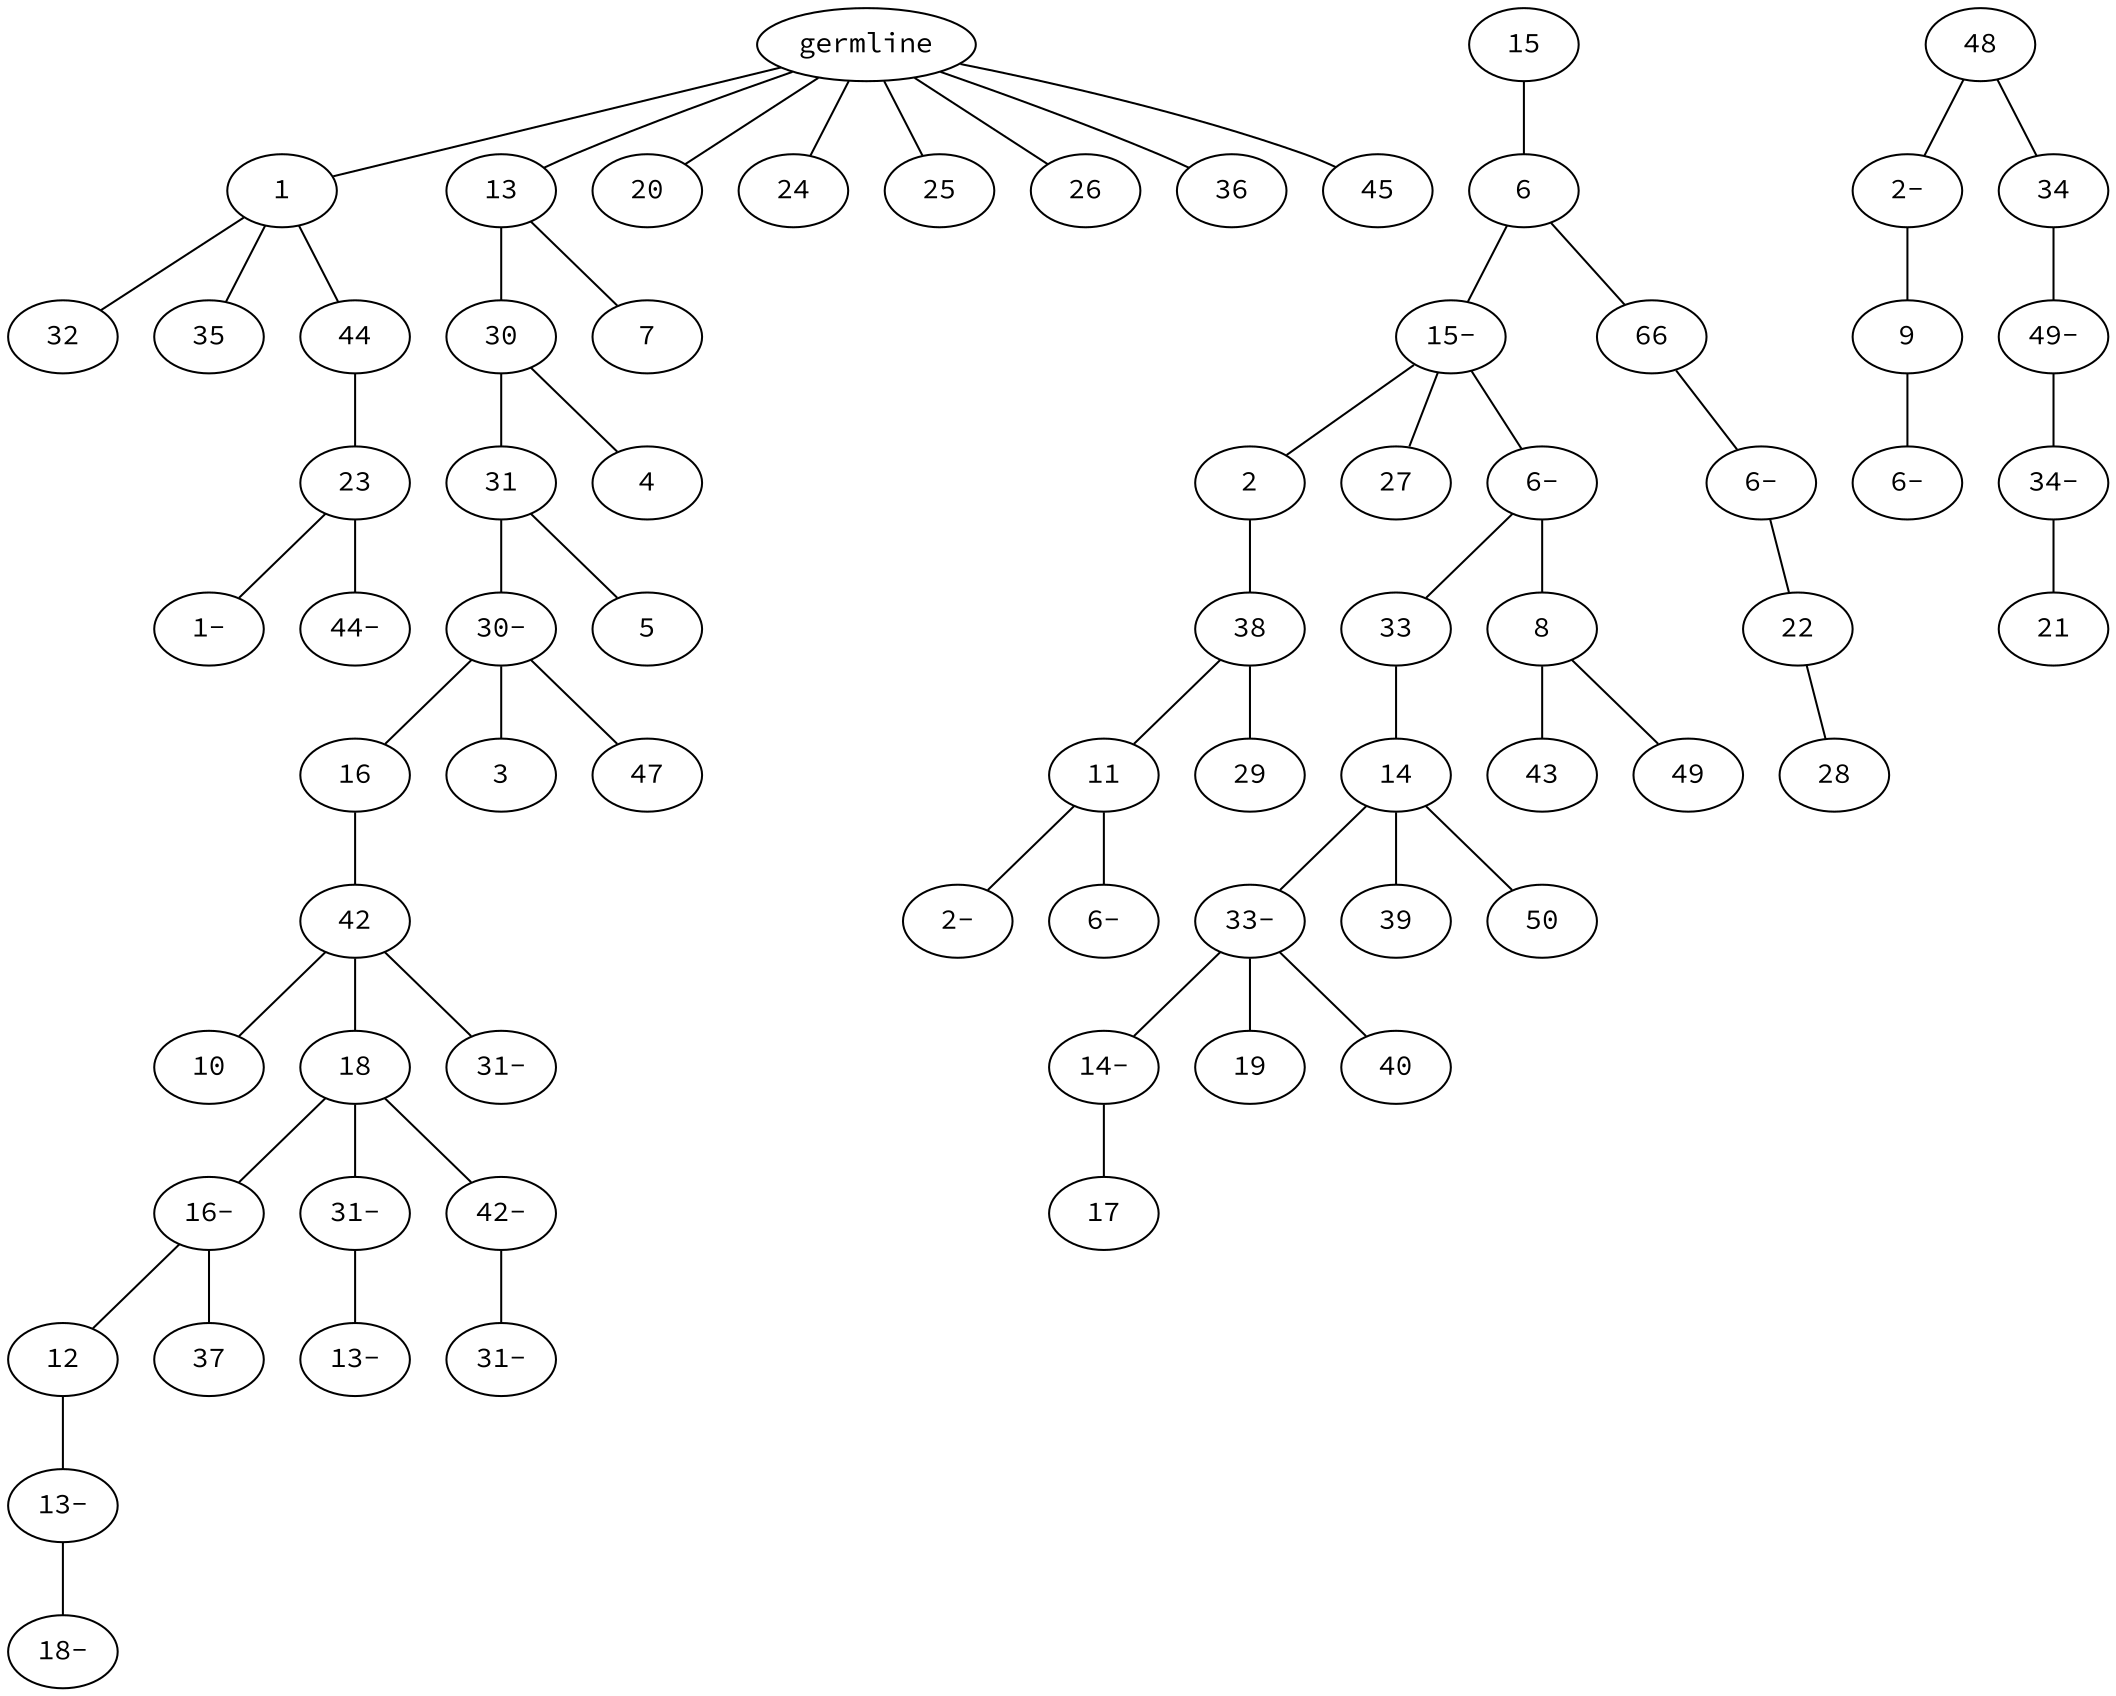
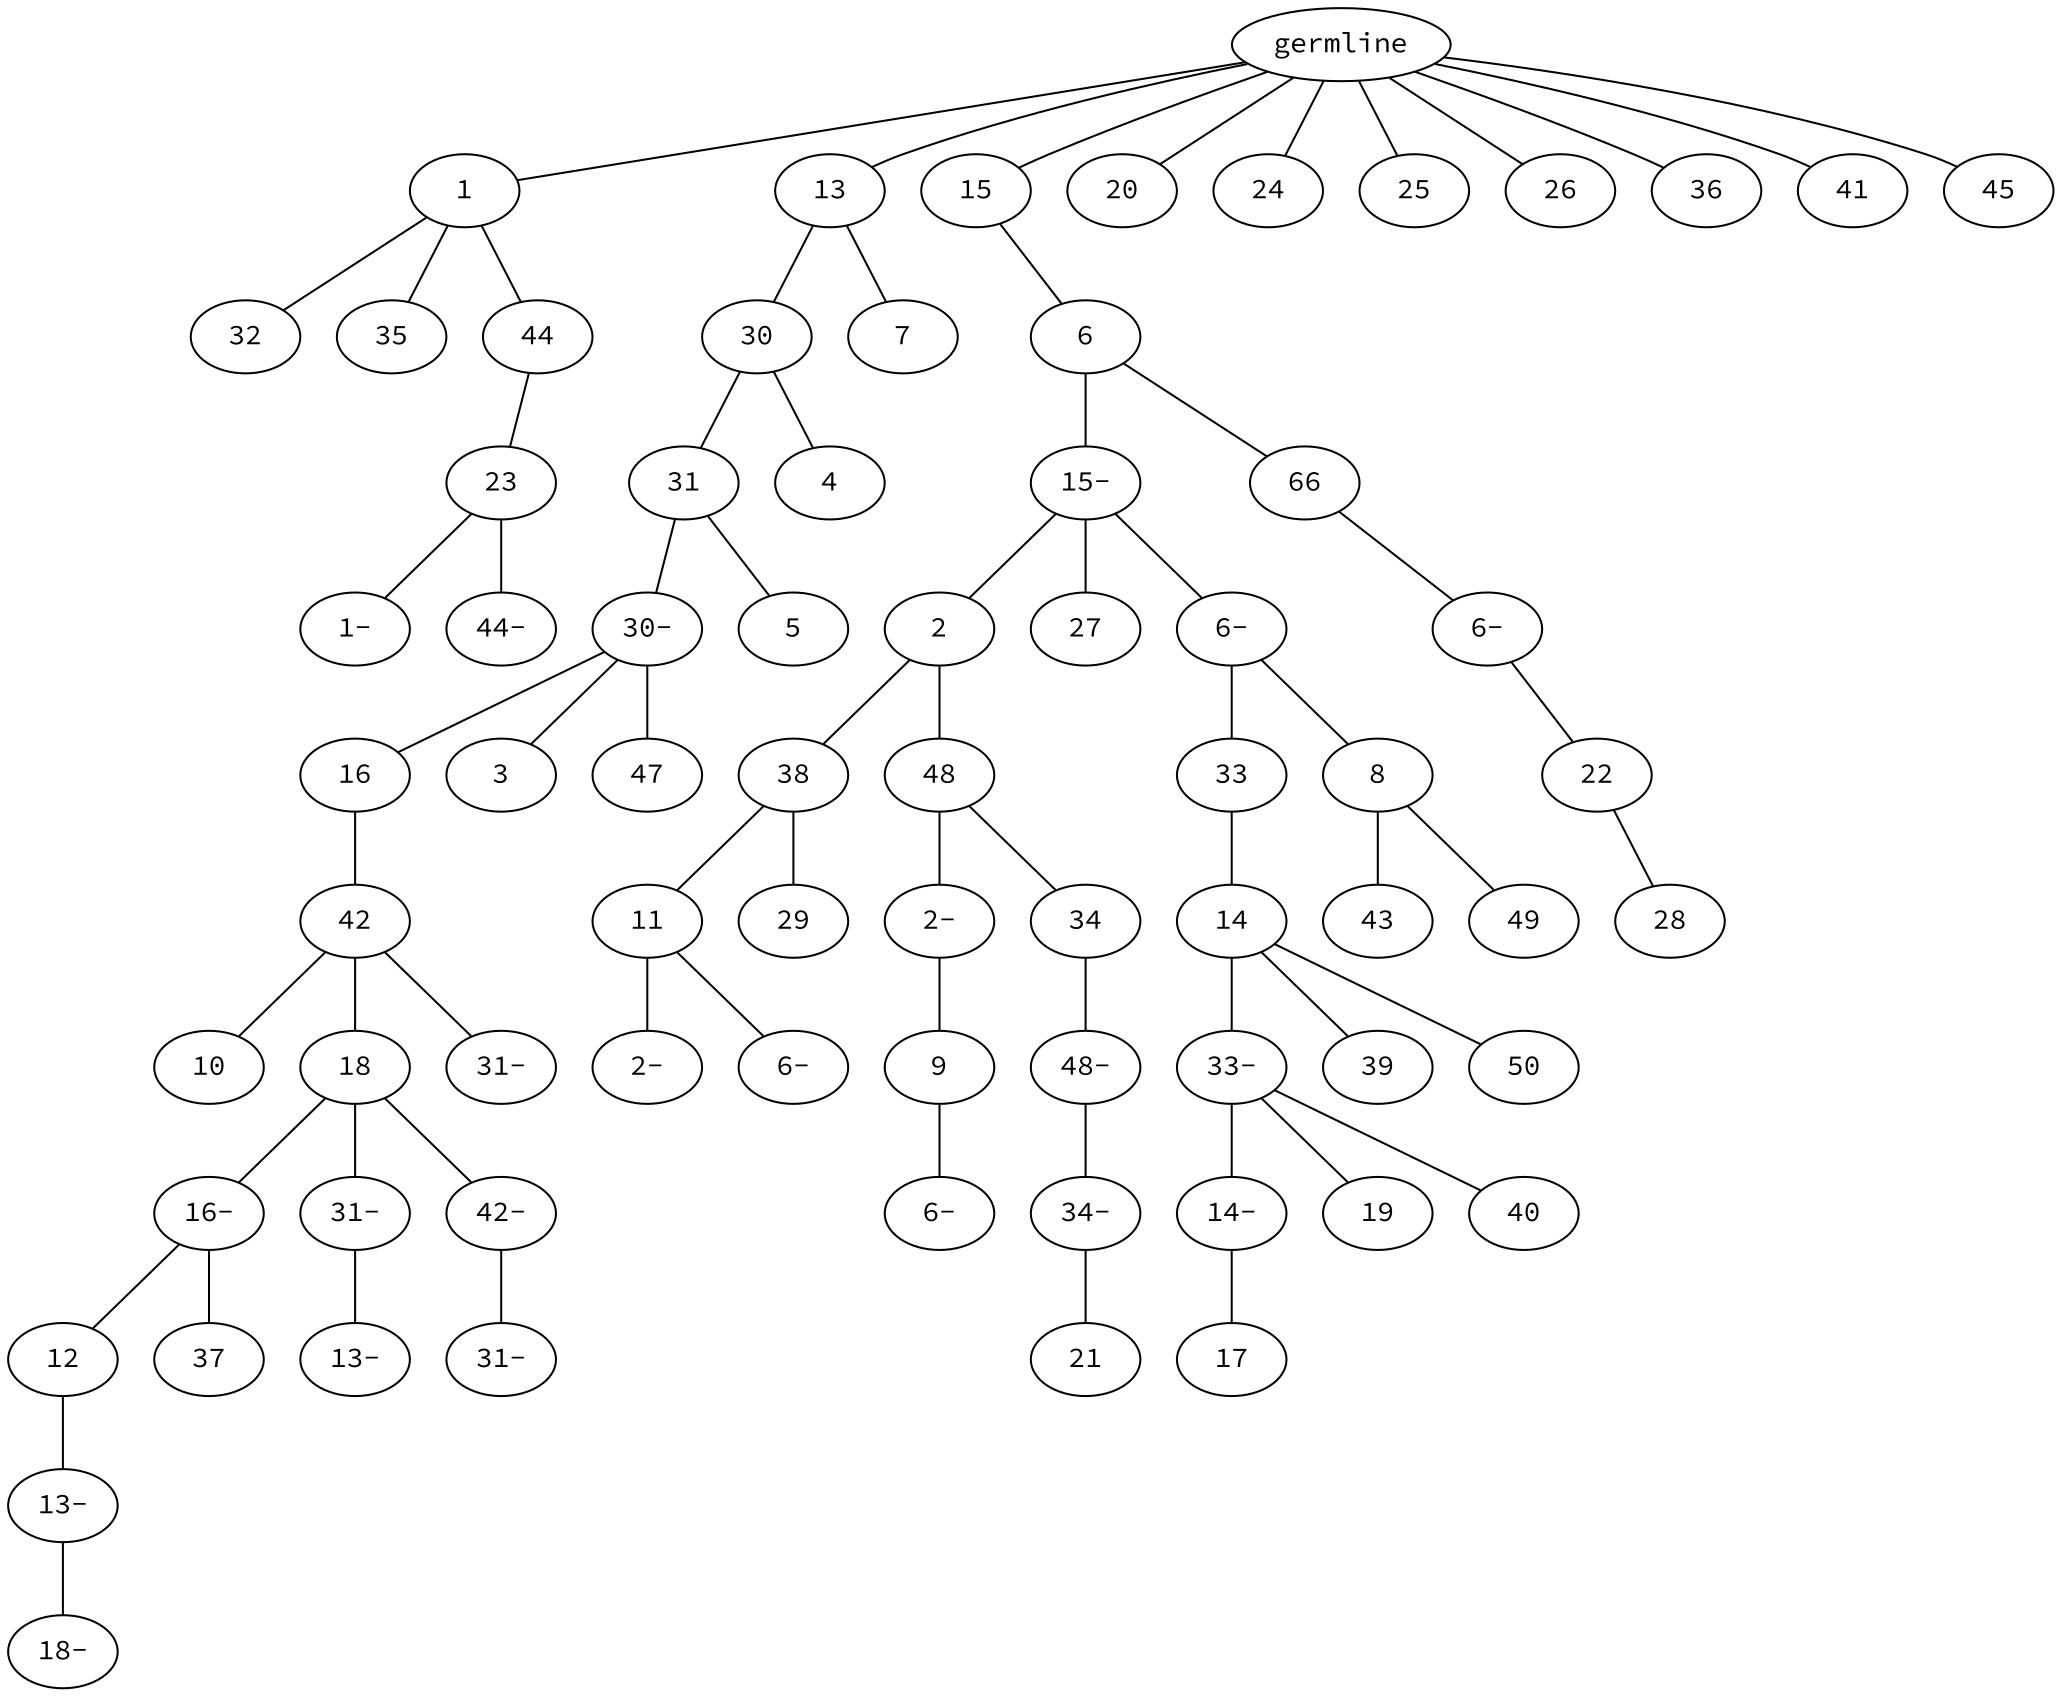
none -> (1142, 117)
none -> (1853, 191)
(2054, 337) -> (1086, 1067)
none -> (940, 702)
